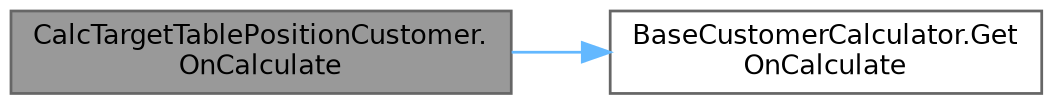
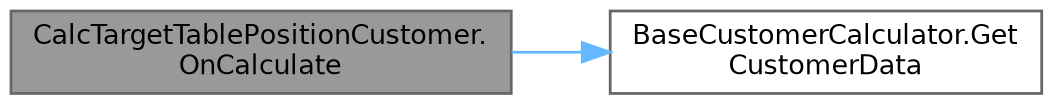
(826, 52) -> (826, 52)
